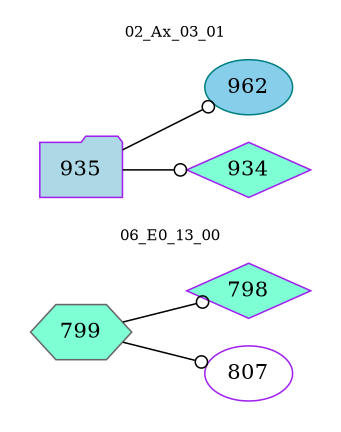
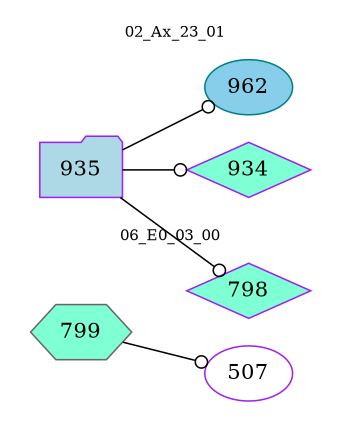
(175, 33) -> (175, 33)
(171, 236) -> (171, 236)
(160, 313) -> (167, 232)
(249, 373) -> (249, 373)
